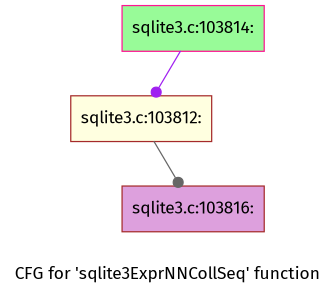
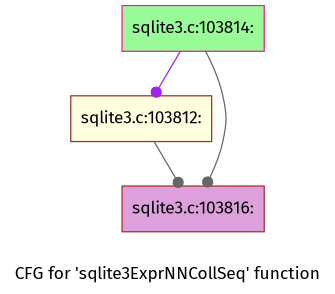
none -> (226, 114)
